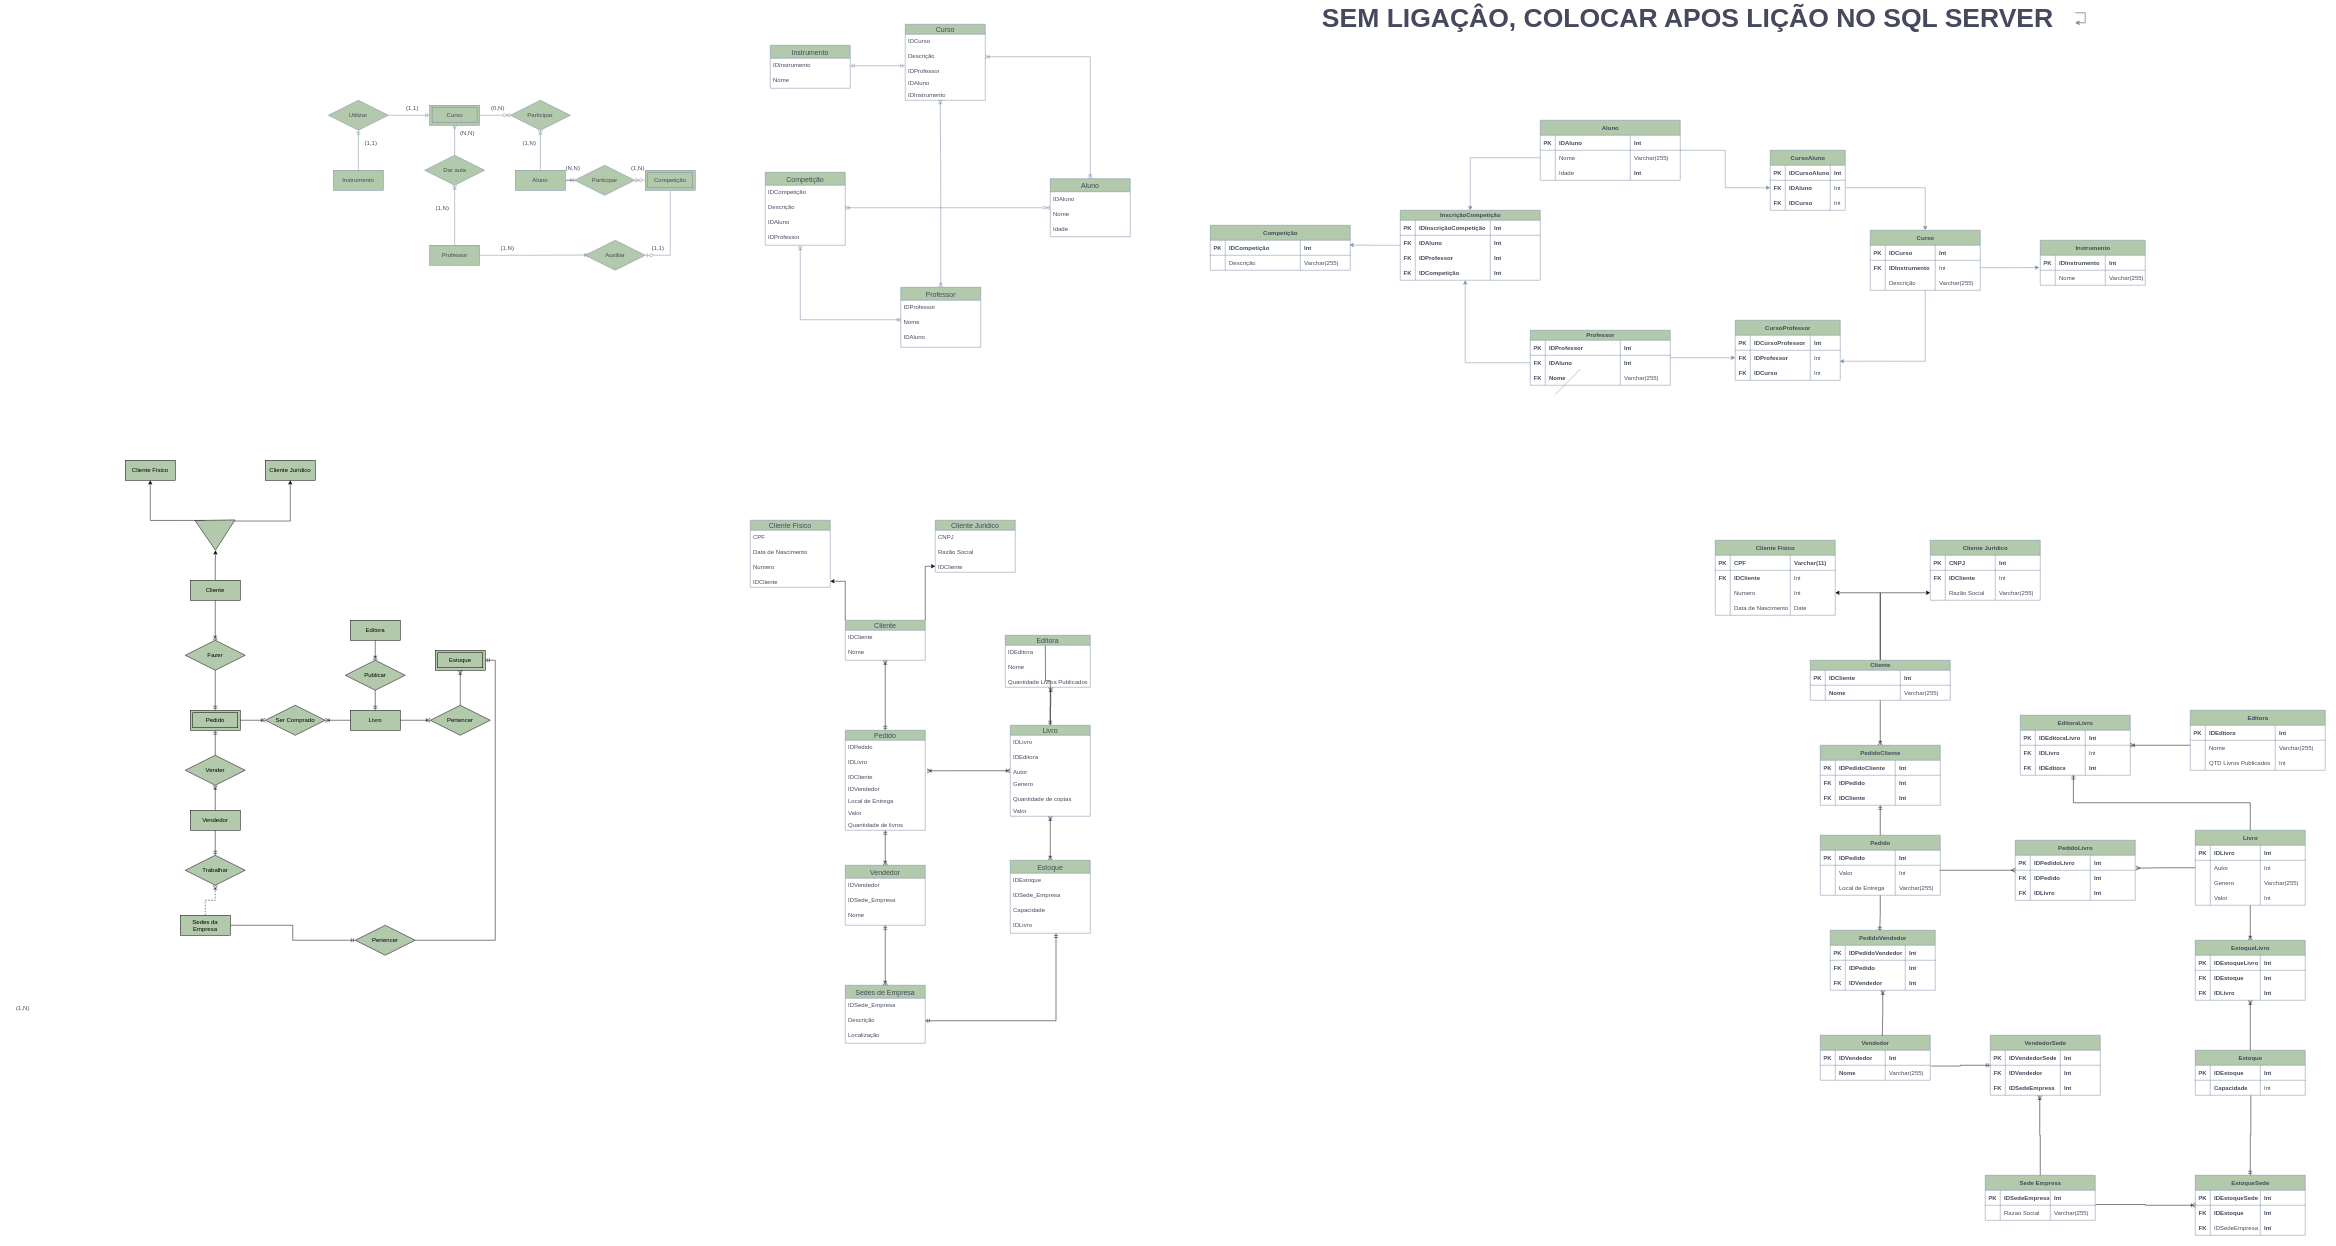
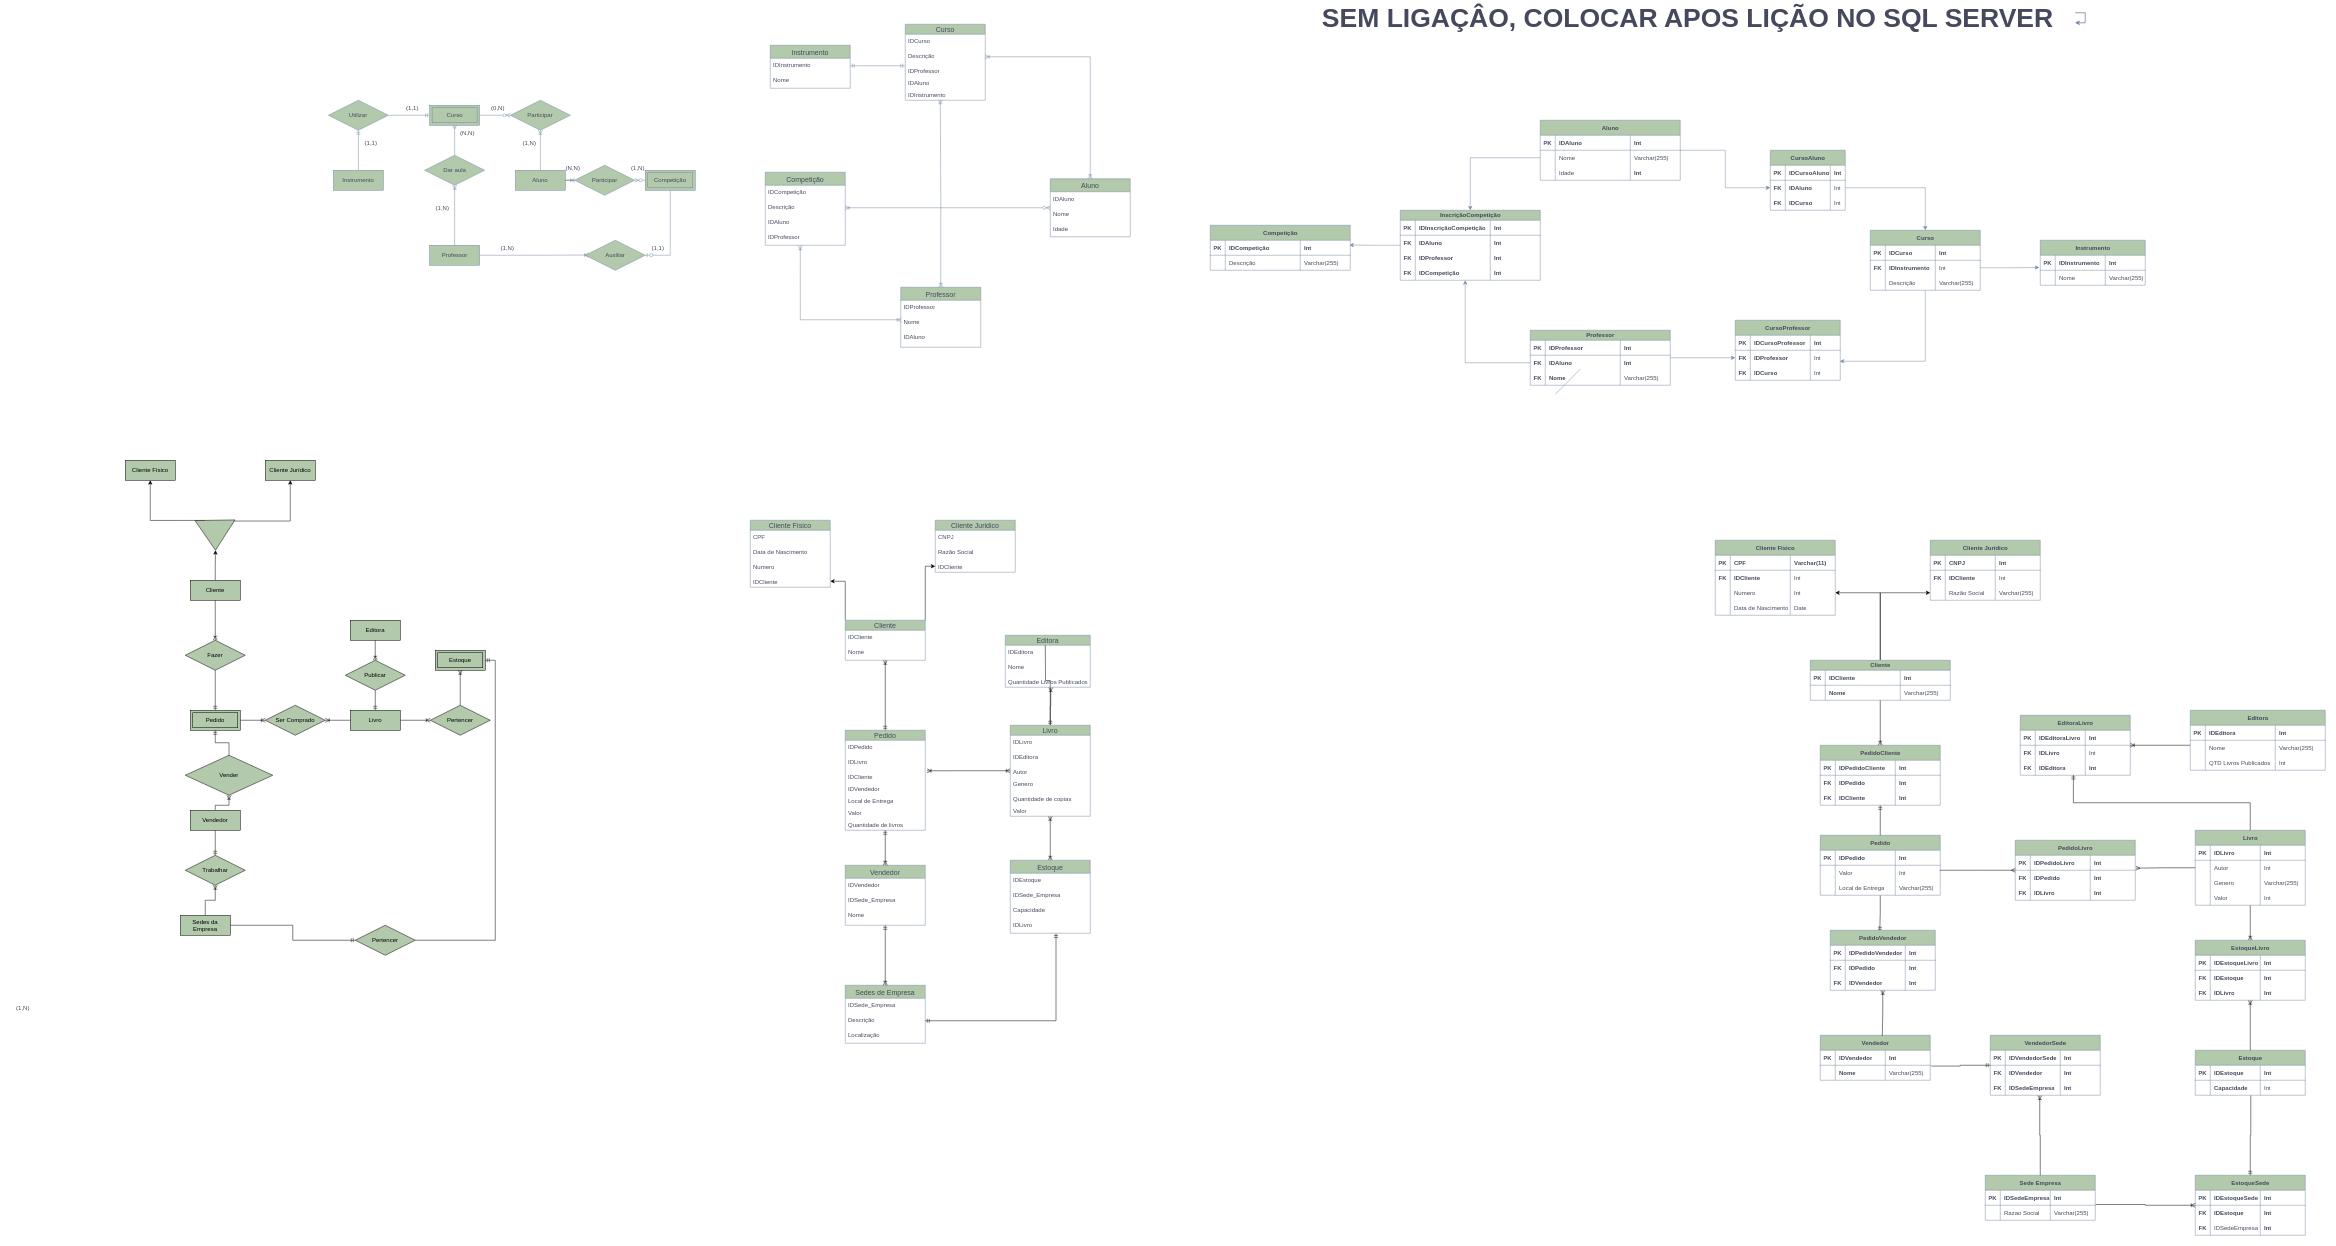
(215, 770) -> (229, 775)
(210, 900) -> (210, 900)
